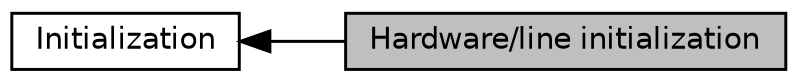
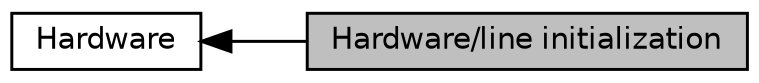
(126, 41) -> (106, 41)
